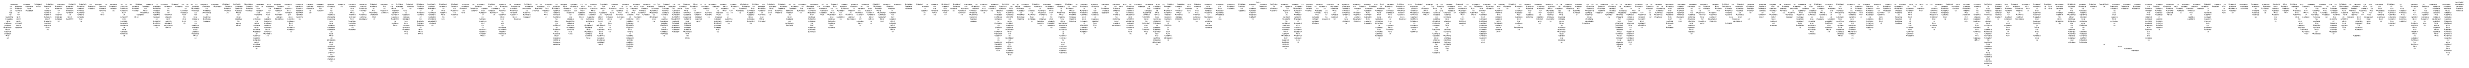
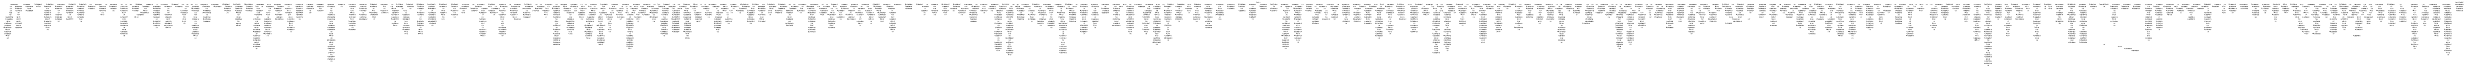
(1887, 9) -> none
